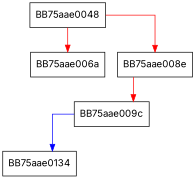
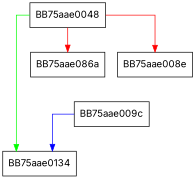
(68, 65) -> (68, 65)
none -> (16, 73)
(133, 86) -> none
